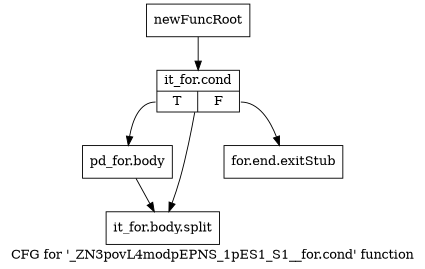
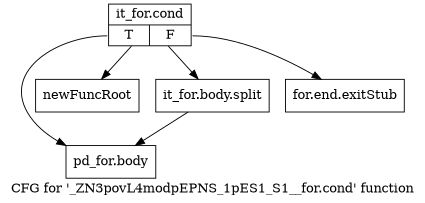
(198, 49) -> (120, 59)
(143, 191) -> (166, 126)
